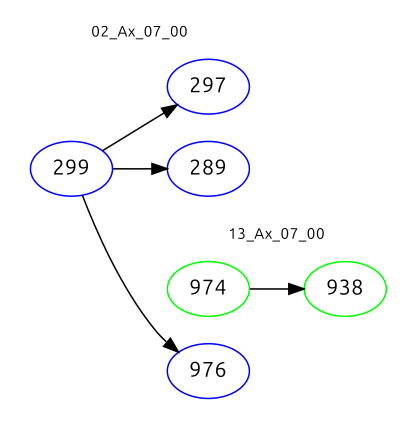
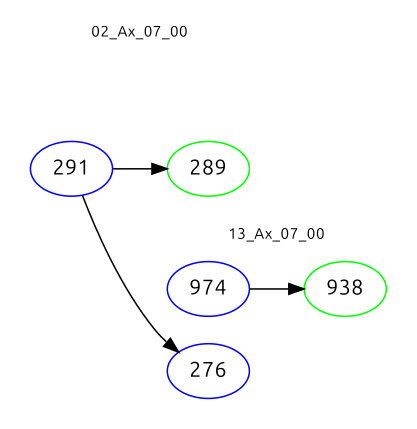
(208, 87) -> none
(71, 169) -> (71, 169)
(208, 169) -> (208, 169)
(208, 289) -> (208, 289)
(208, 371) -> (208, 371)
